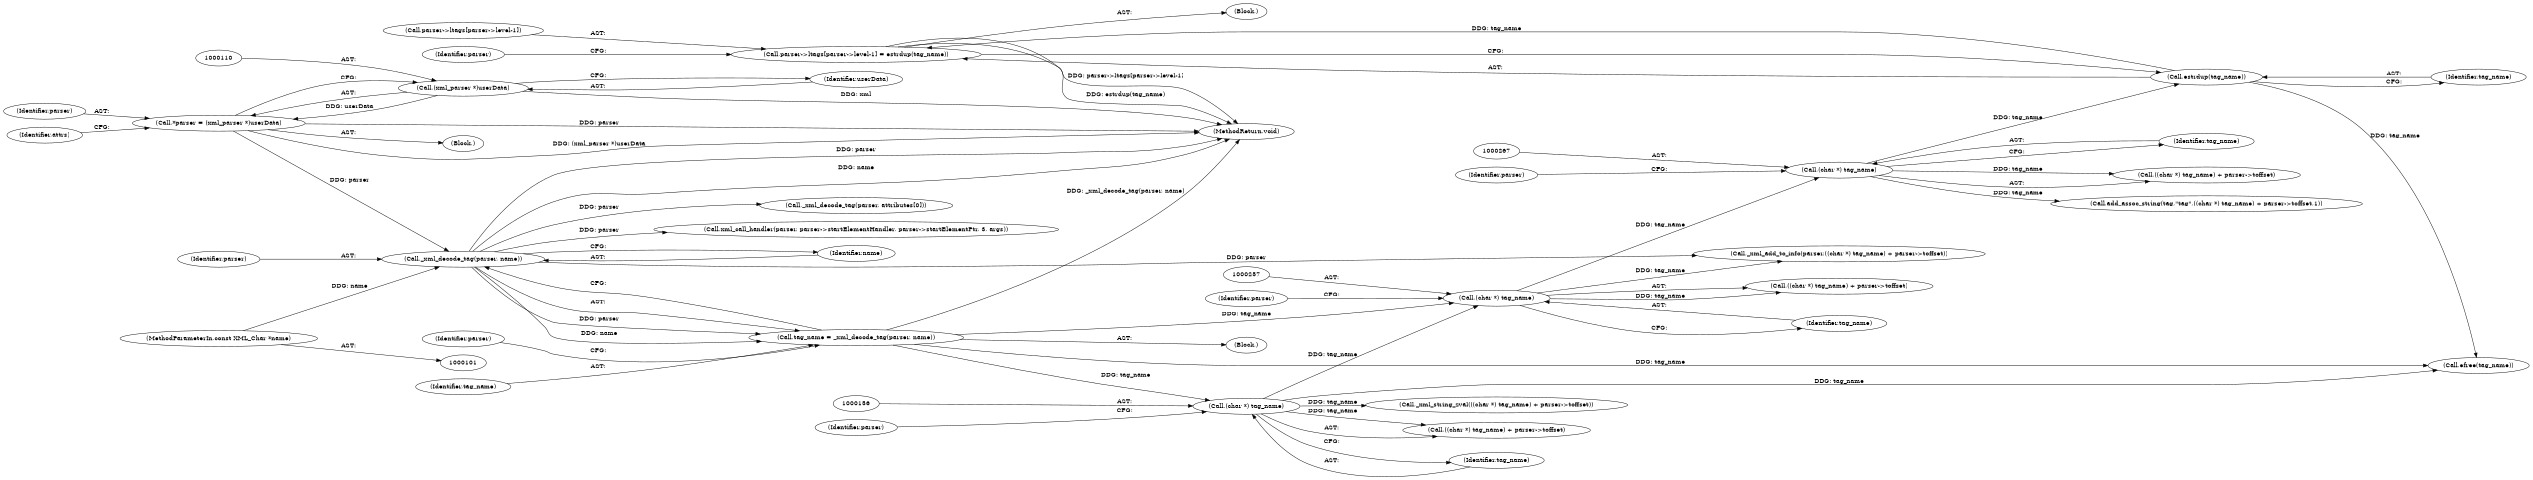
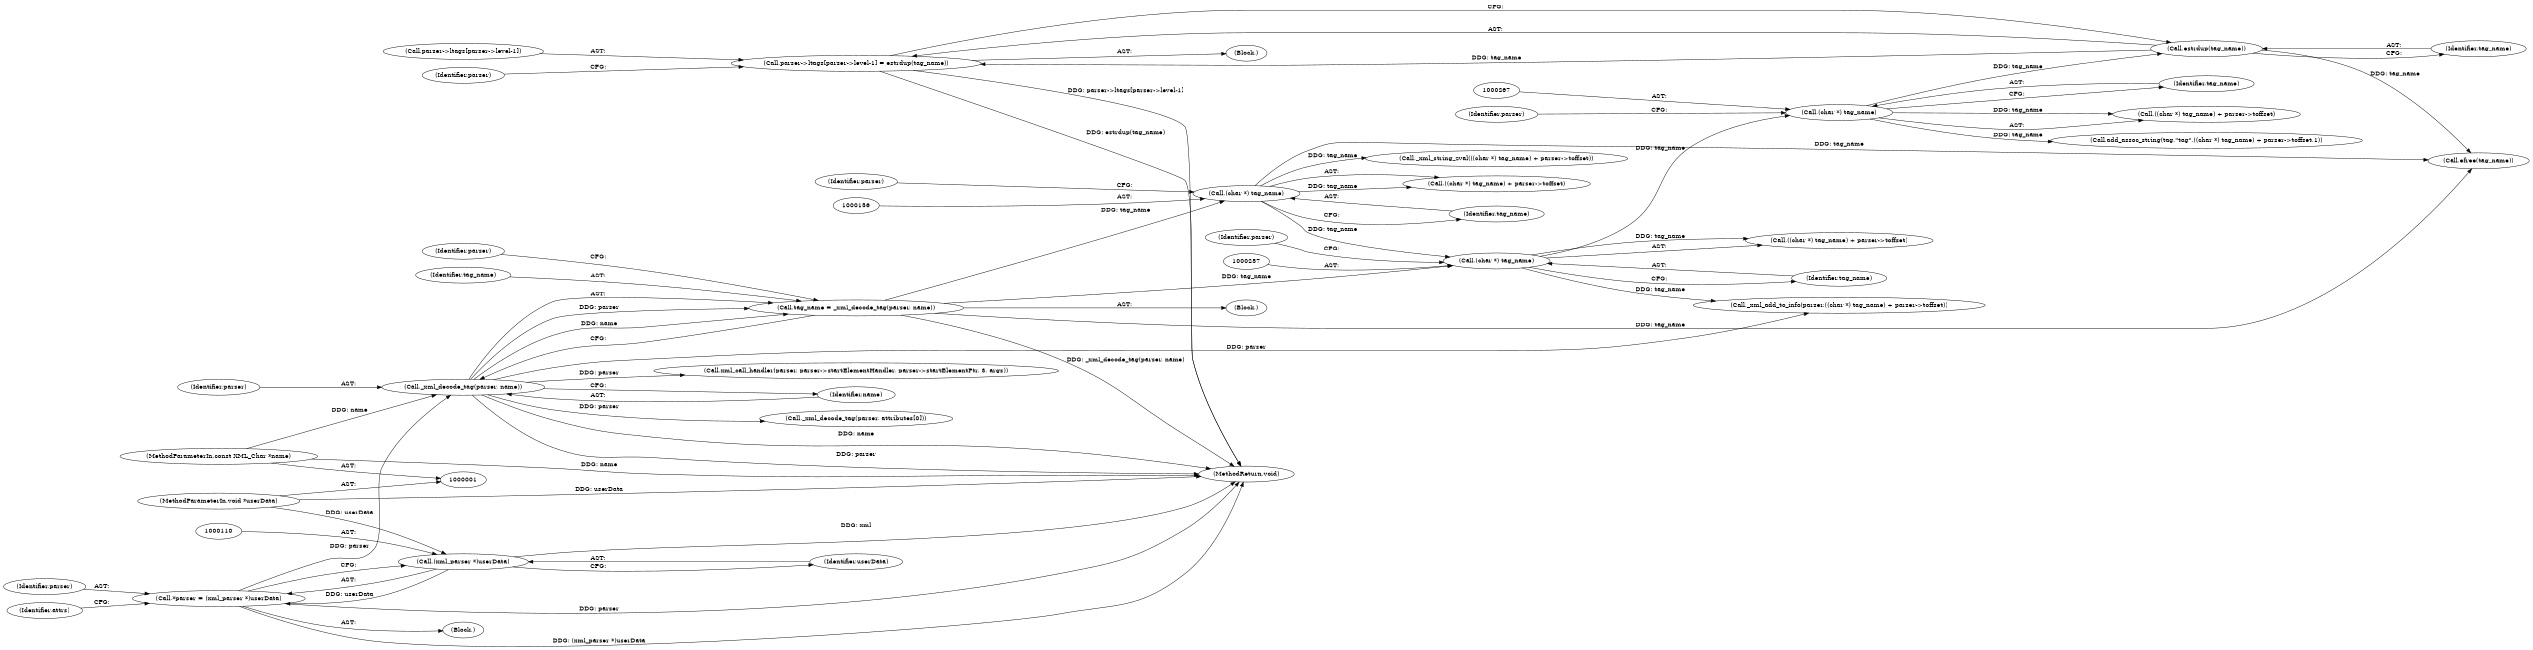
(463, 363) -> (463, 480)
none -> (753, 476)
none -> (219, 501)
